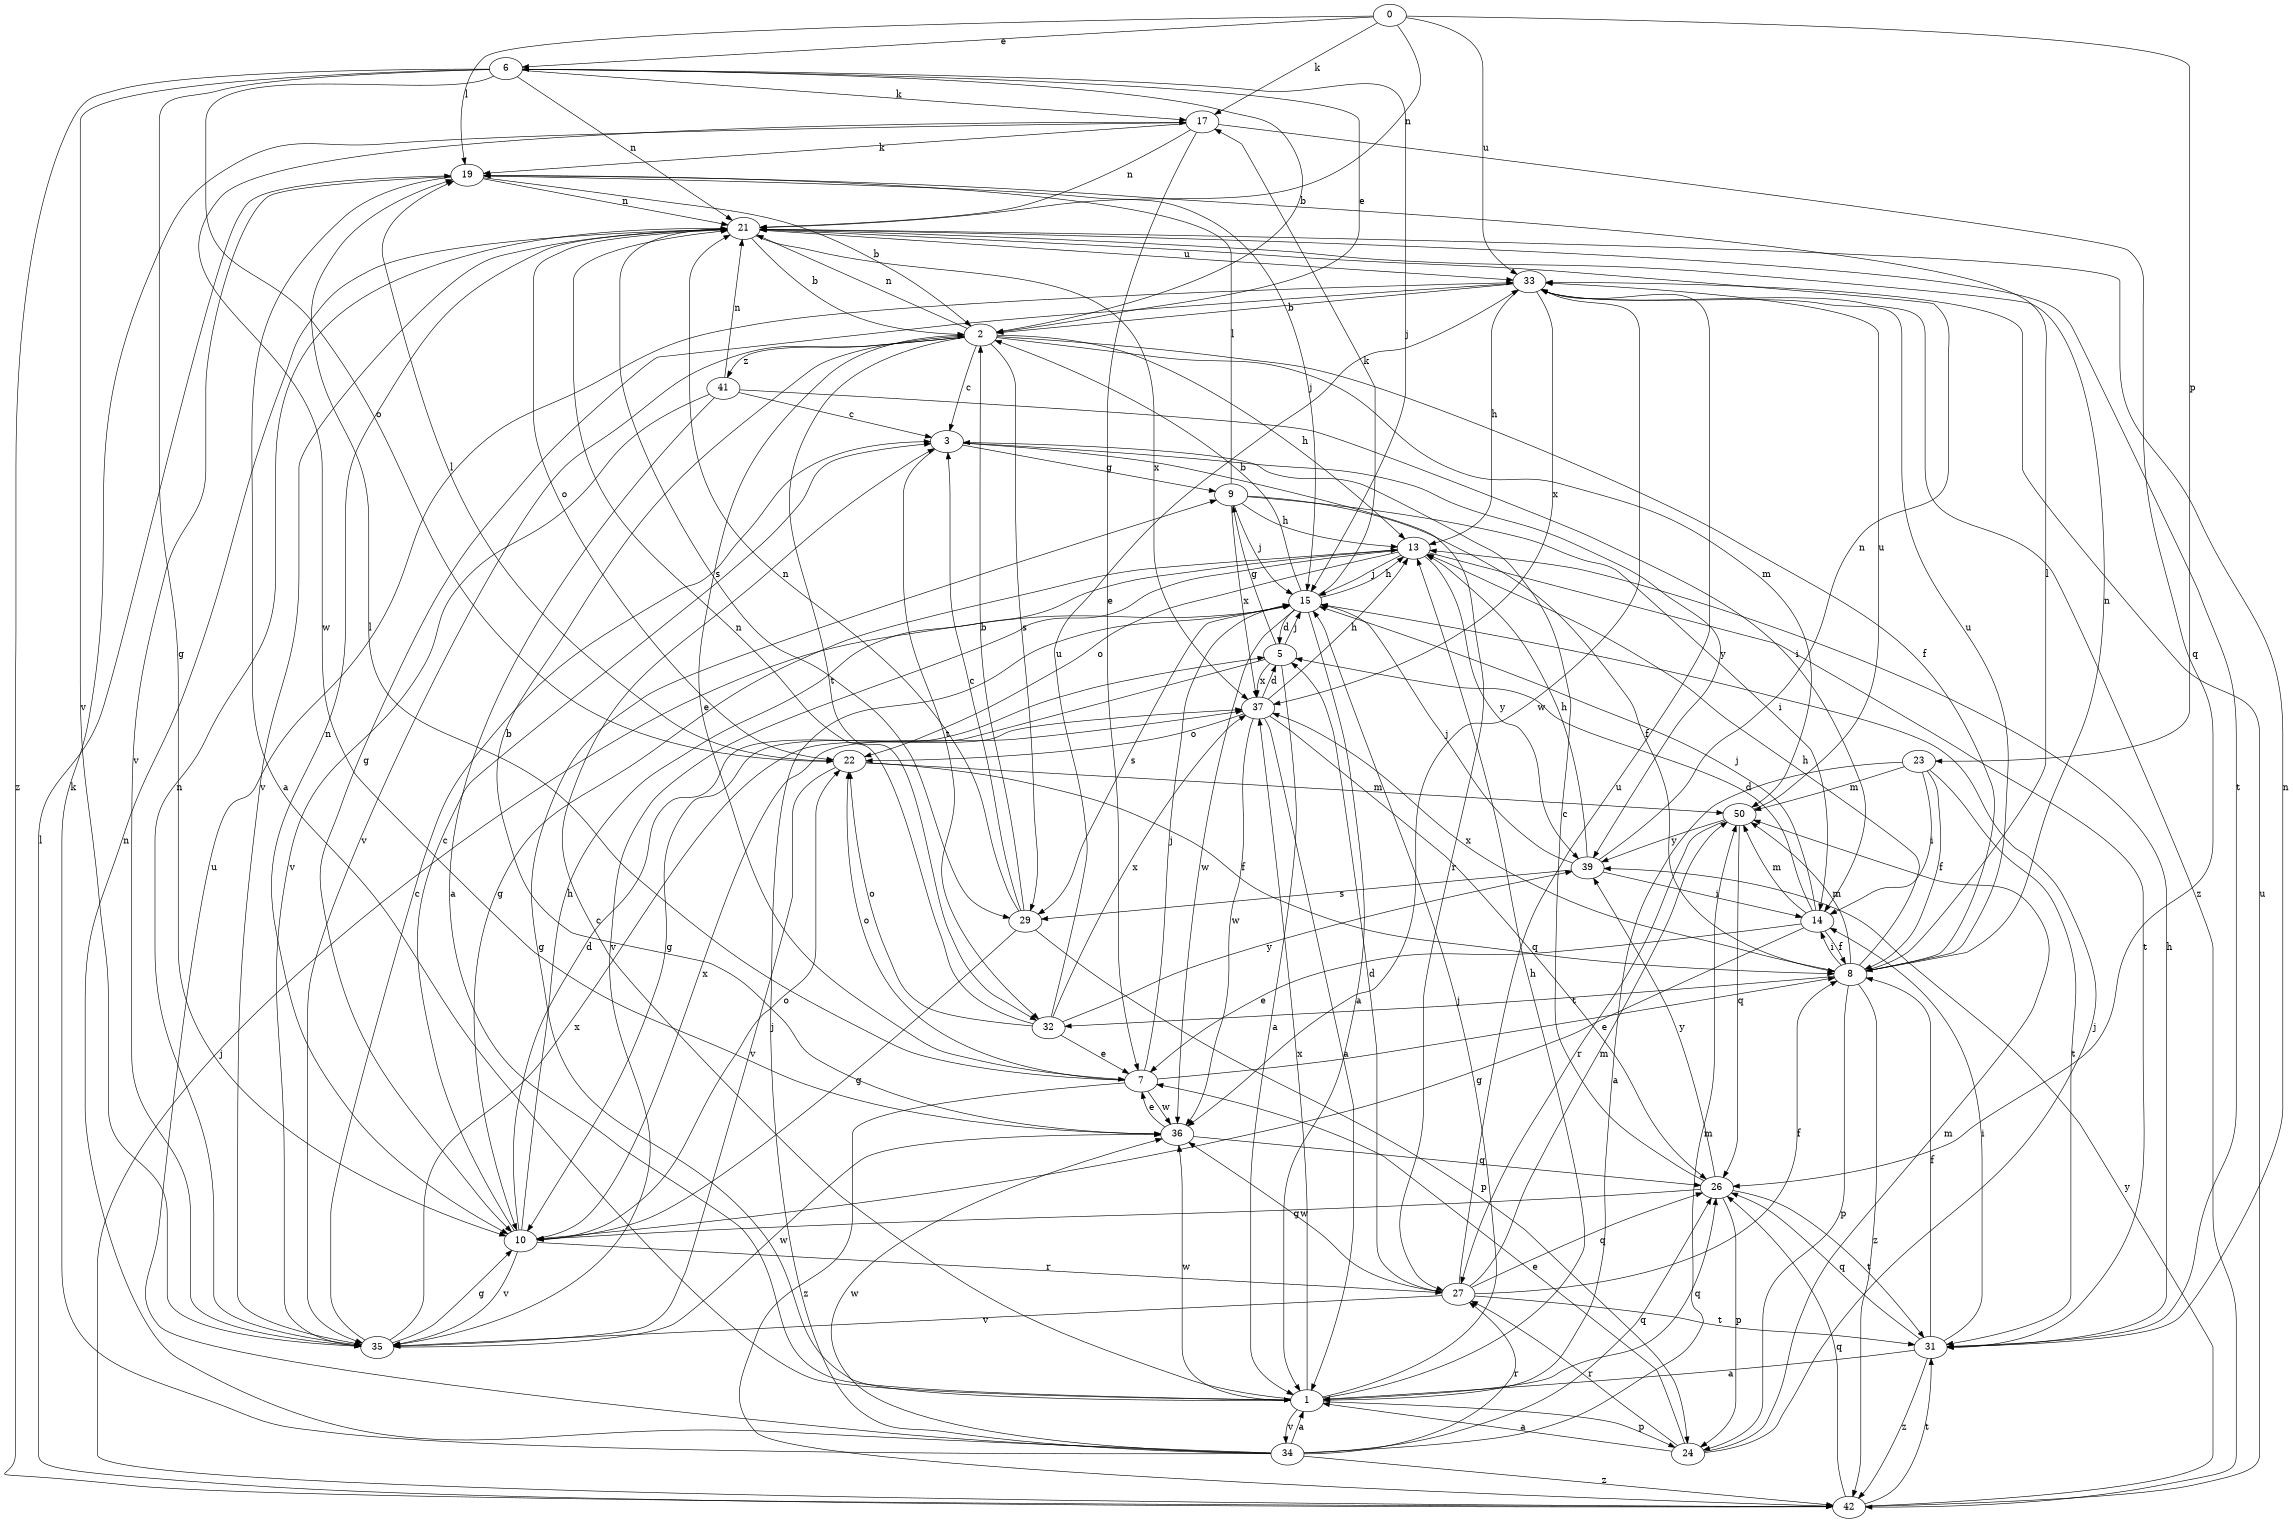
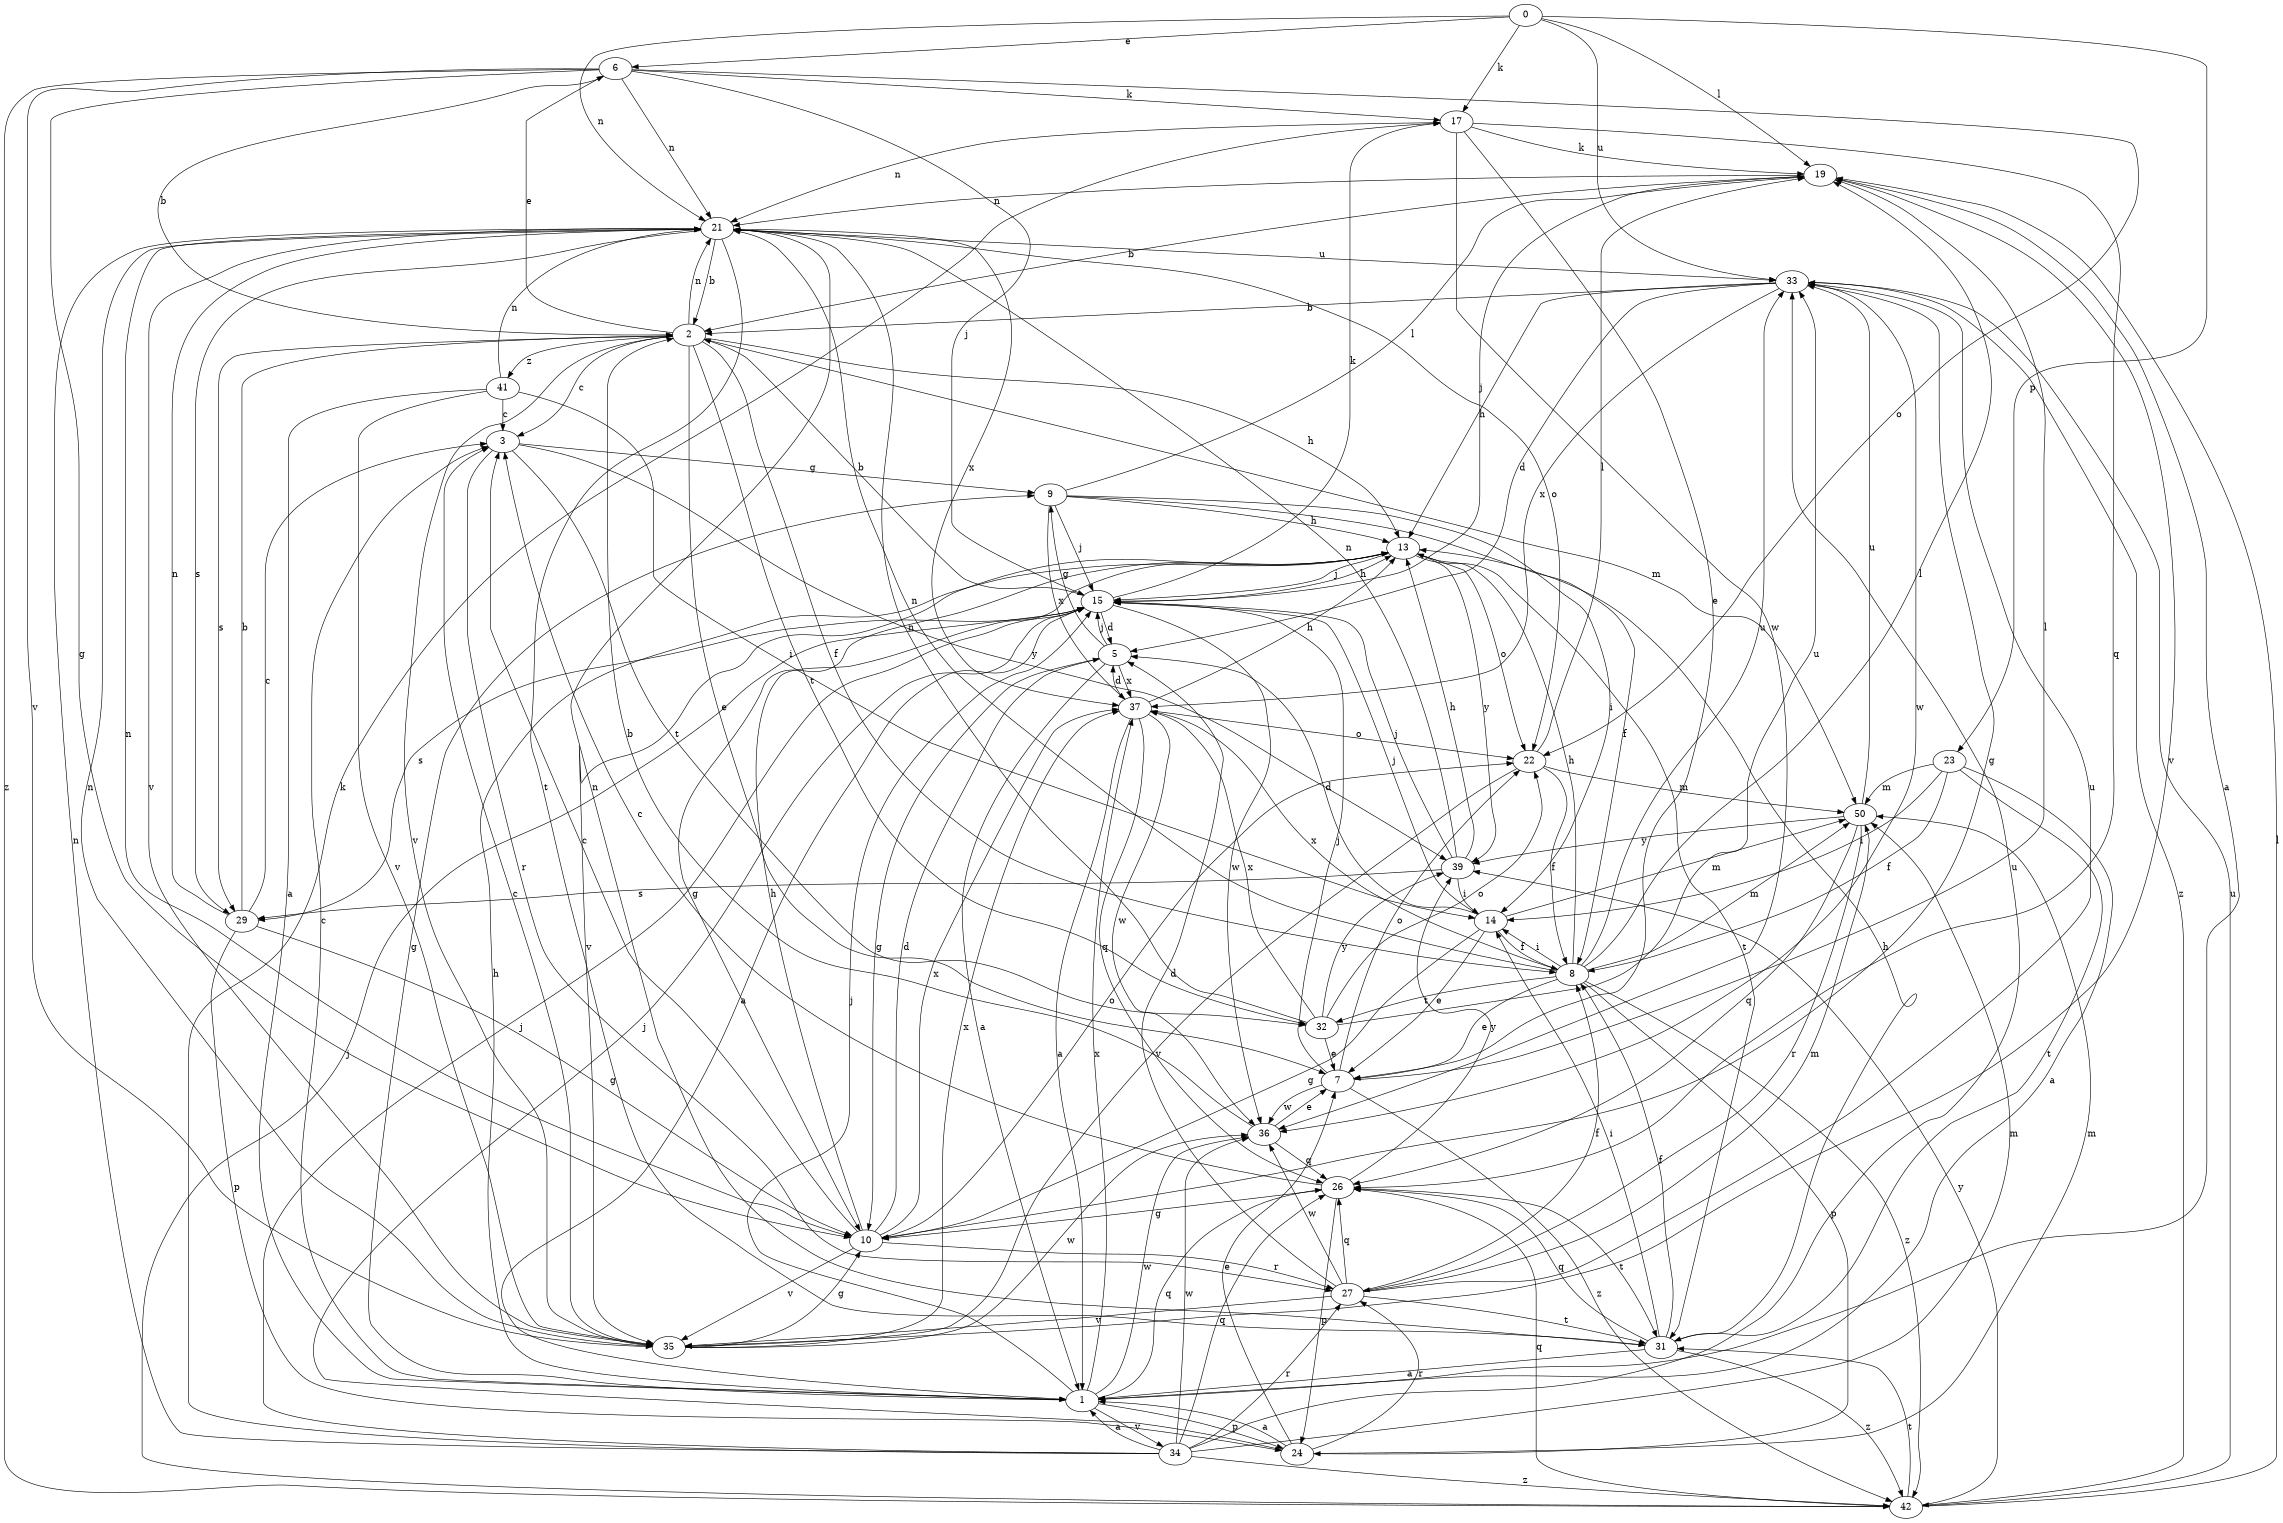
none -> (1504, 524)
(1494, 1035) -> (1465, 1042)
